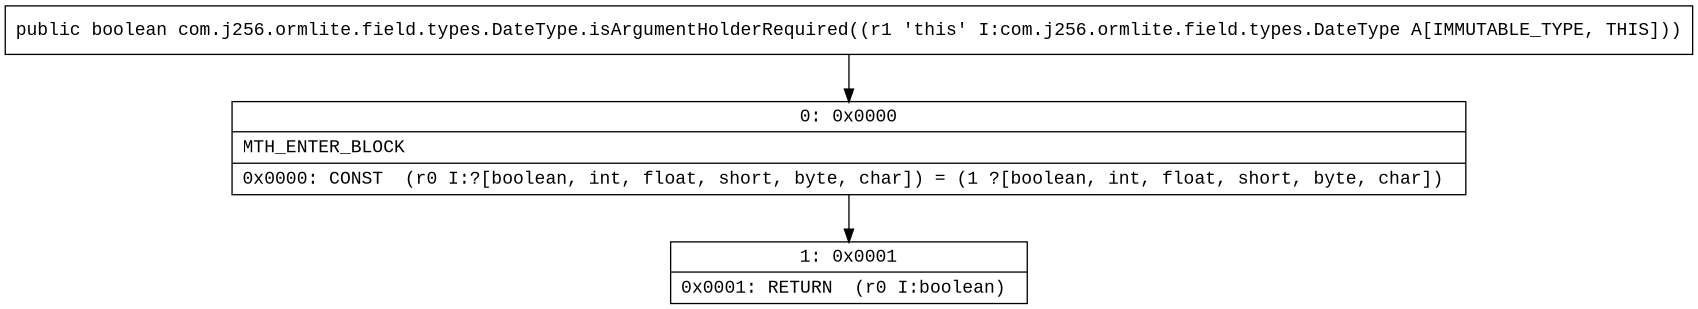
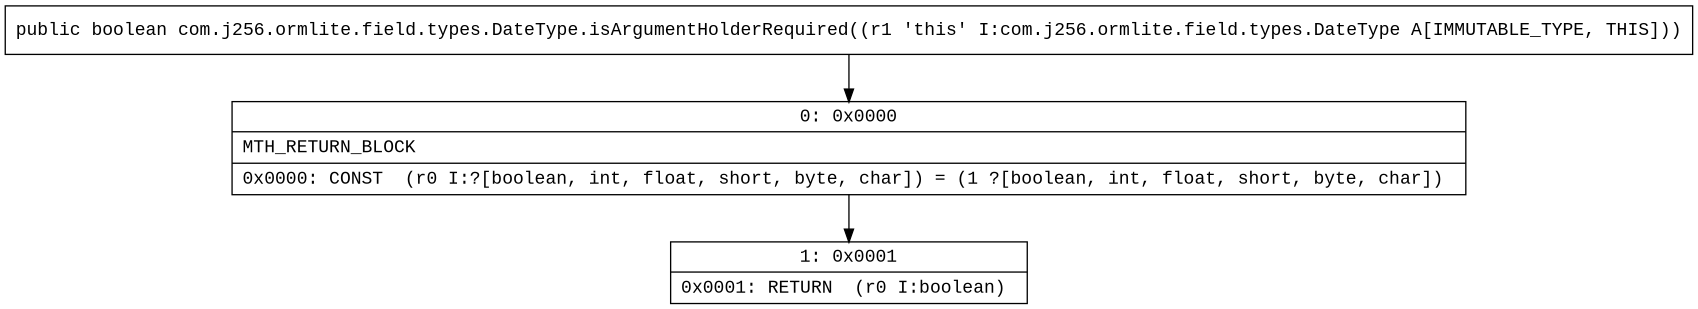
(324, 147) -> (330, 147)
